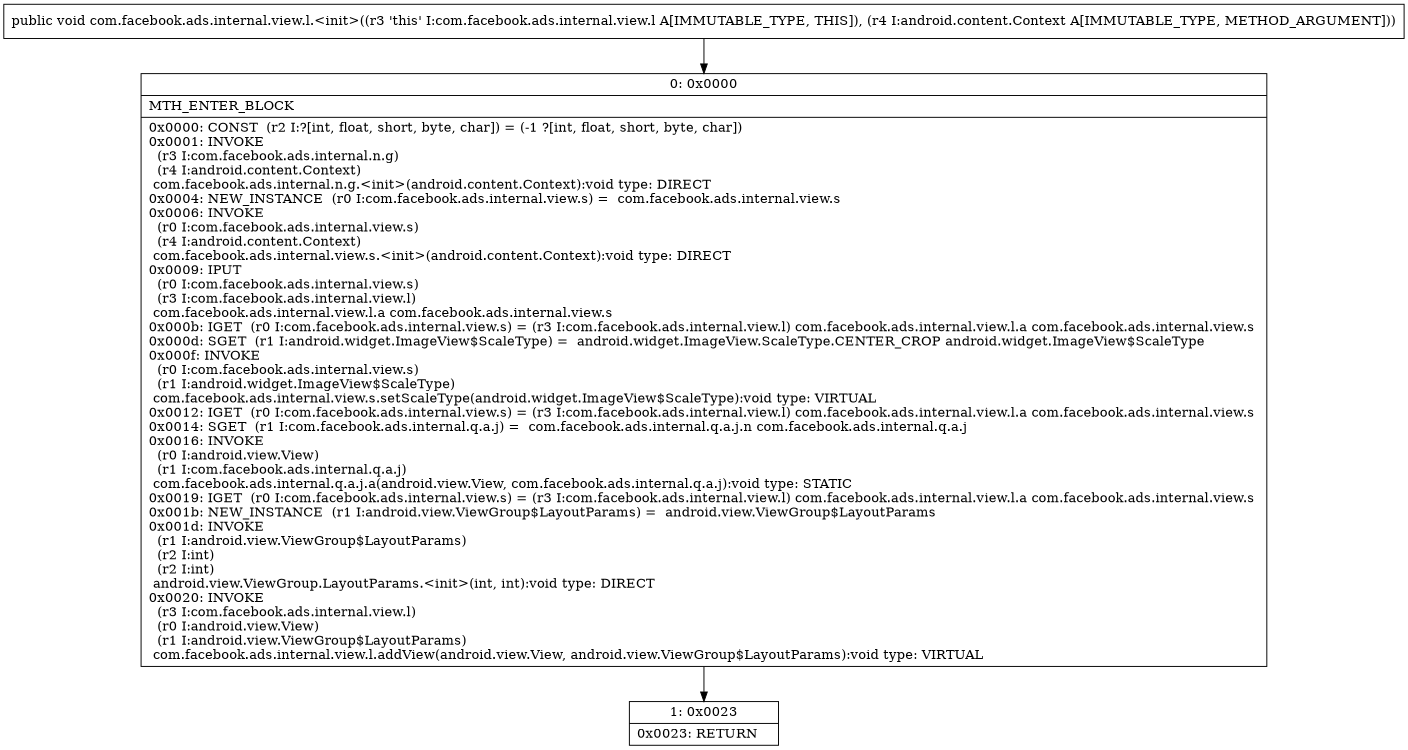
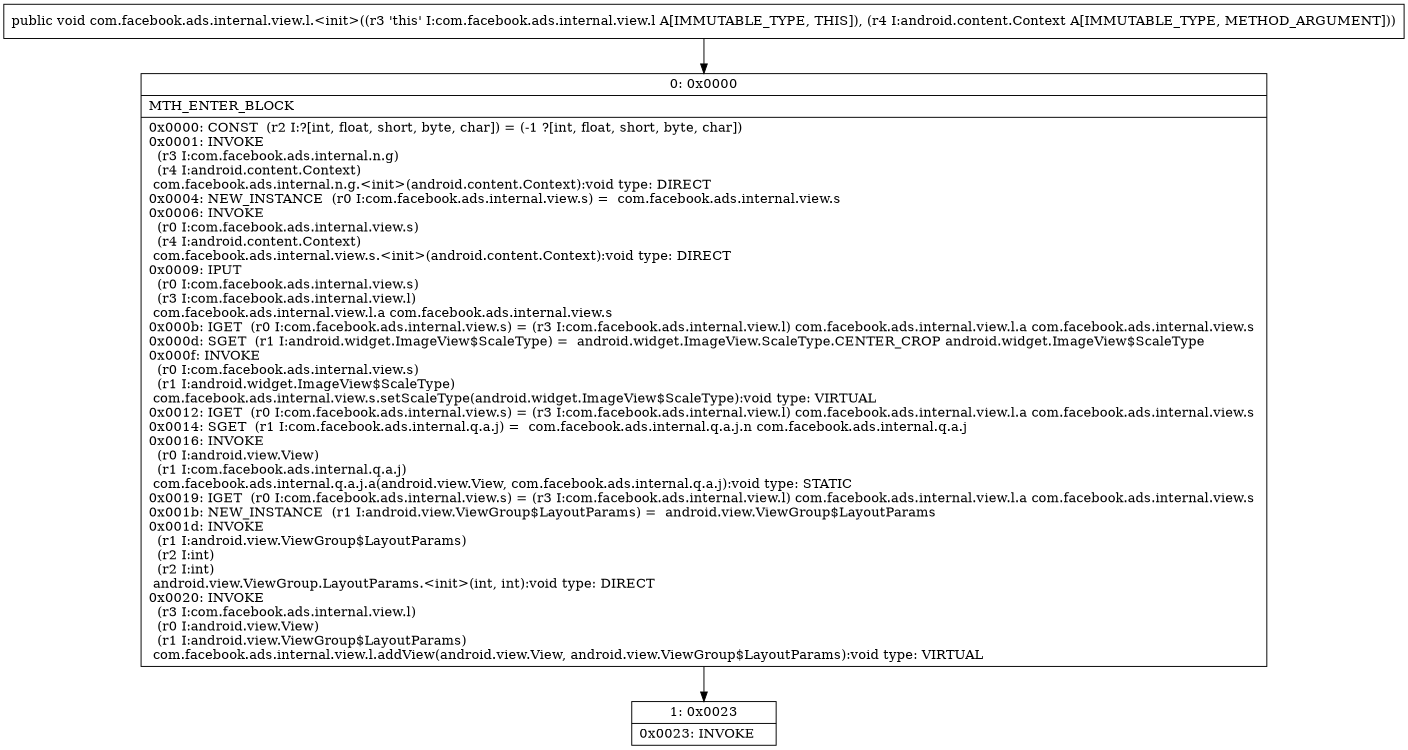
(704, 734) -> (704, 734)
